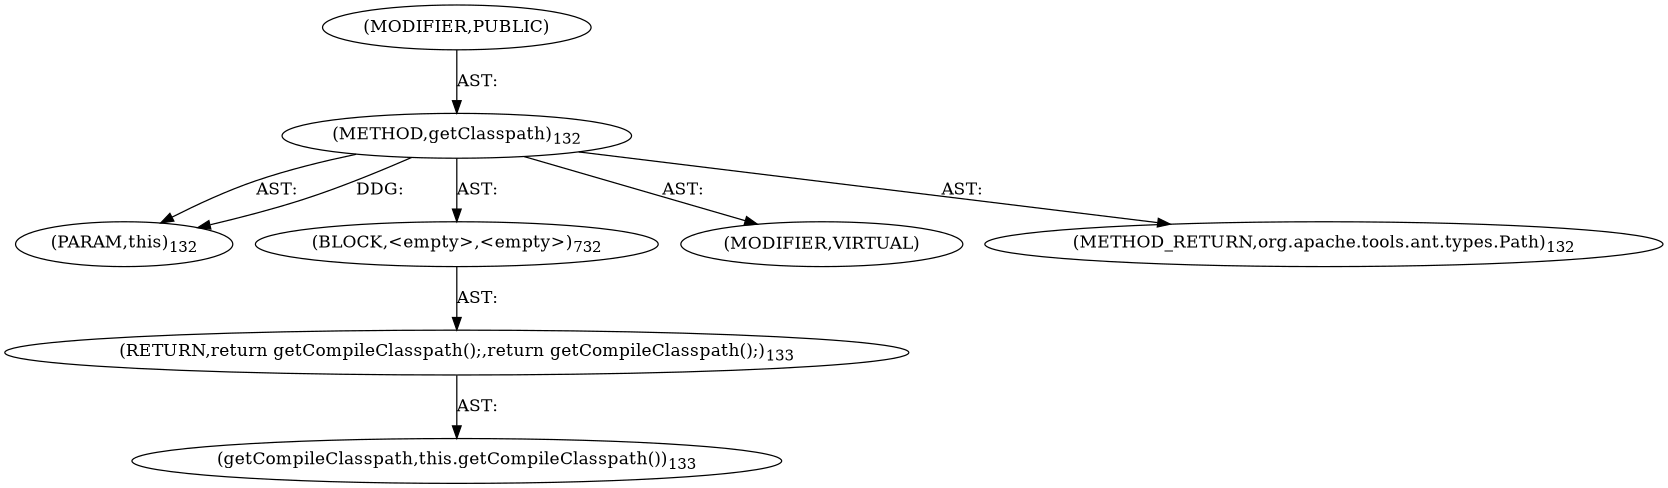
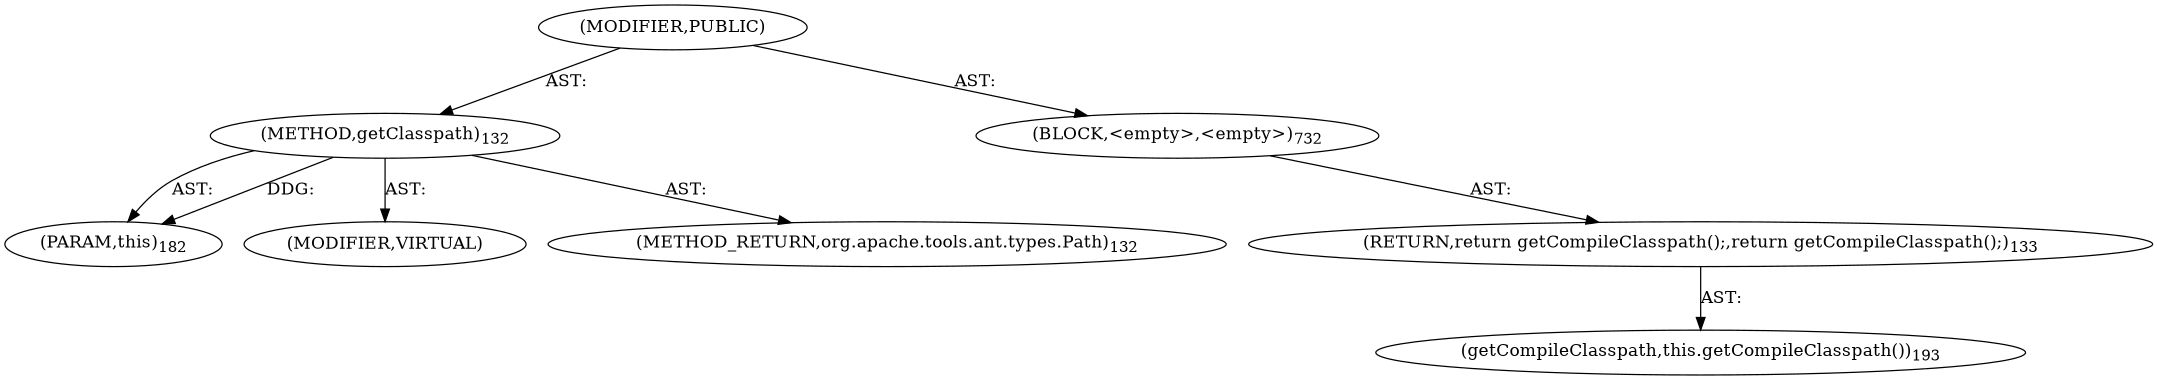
(457, 184) -> (914, 79)
(183, 242) -> (173, 242)
(682, 459) -> (1926, 351)
